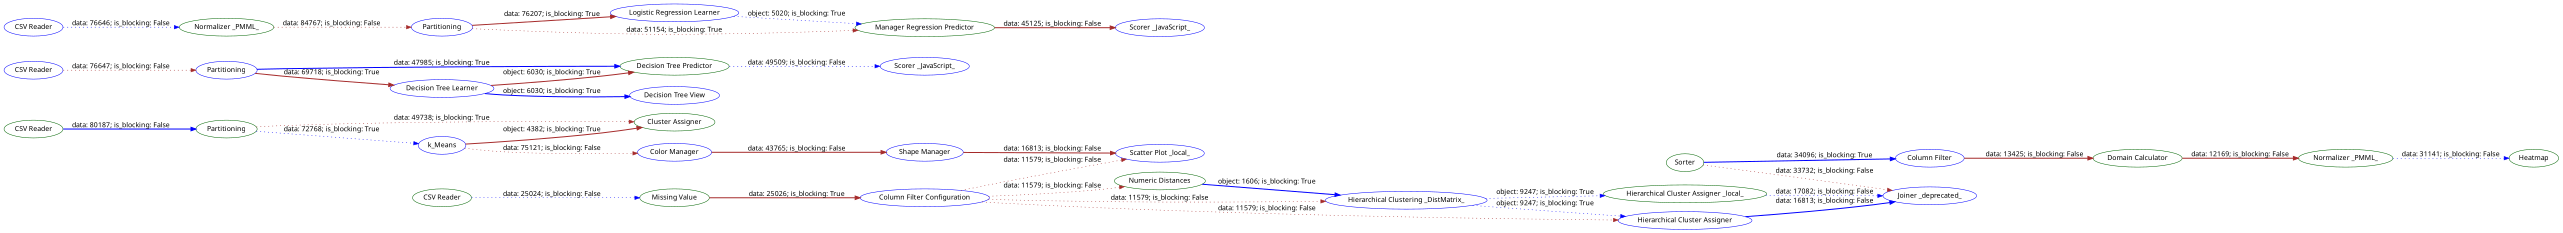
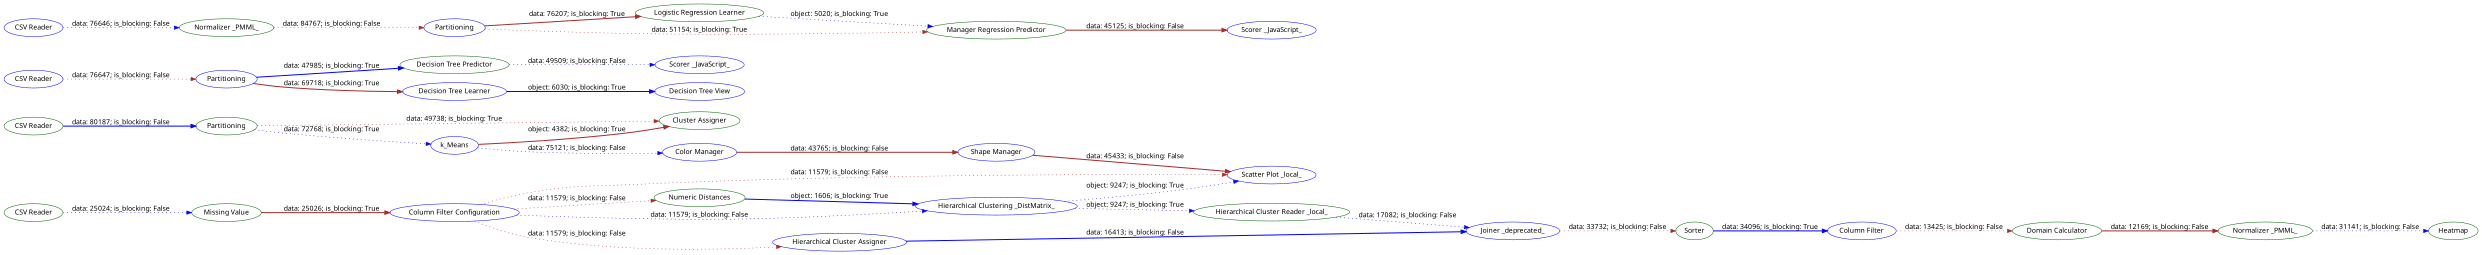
(675, 13) -> (700, 13)
(560, 80) -> none
(1053, 149) -> (1135, 156)
(549, 153) -> (568, 153)
(2026, 158) -> (1952, 231)
(1795, 177) -> (1615, 231)
(1685, 194) -> (1272, 212)
(1825, 201) -> (1135, 233)
(1154, 202) -> (719, 219)
(1547, 211) -> (1149, 193)
